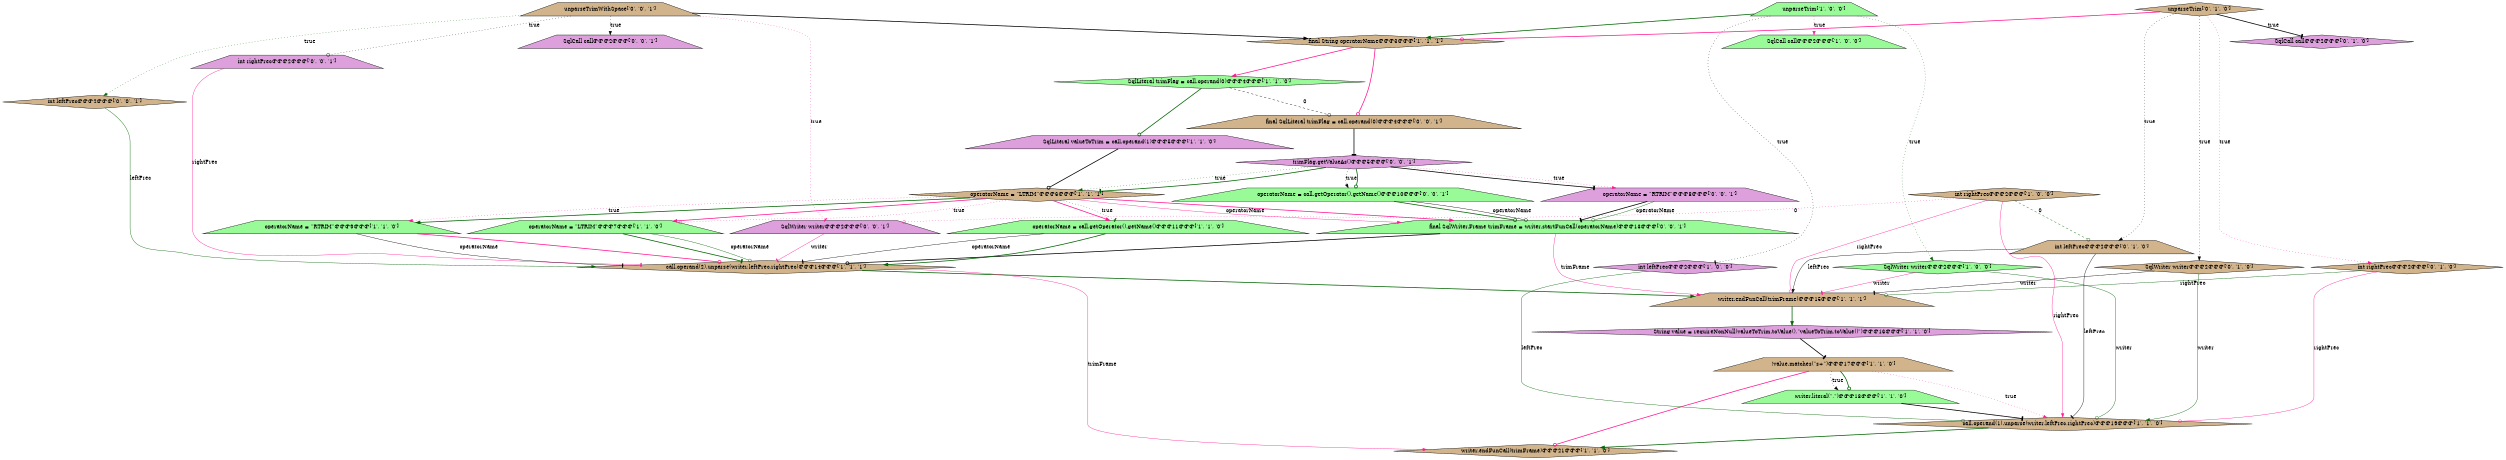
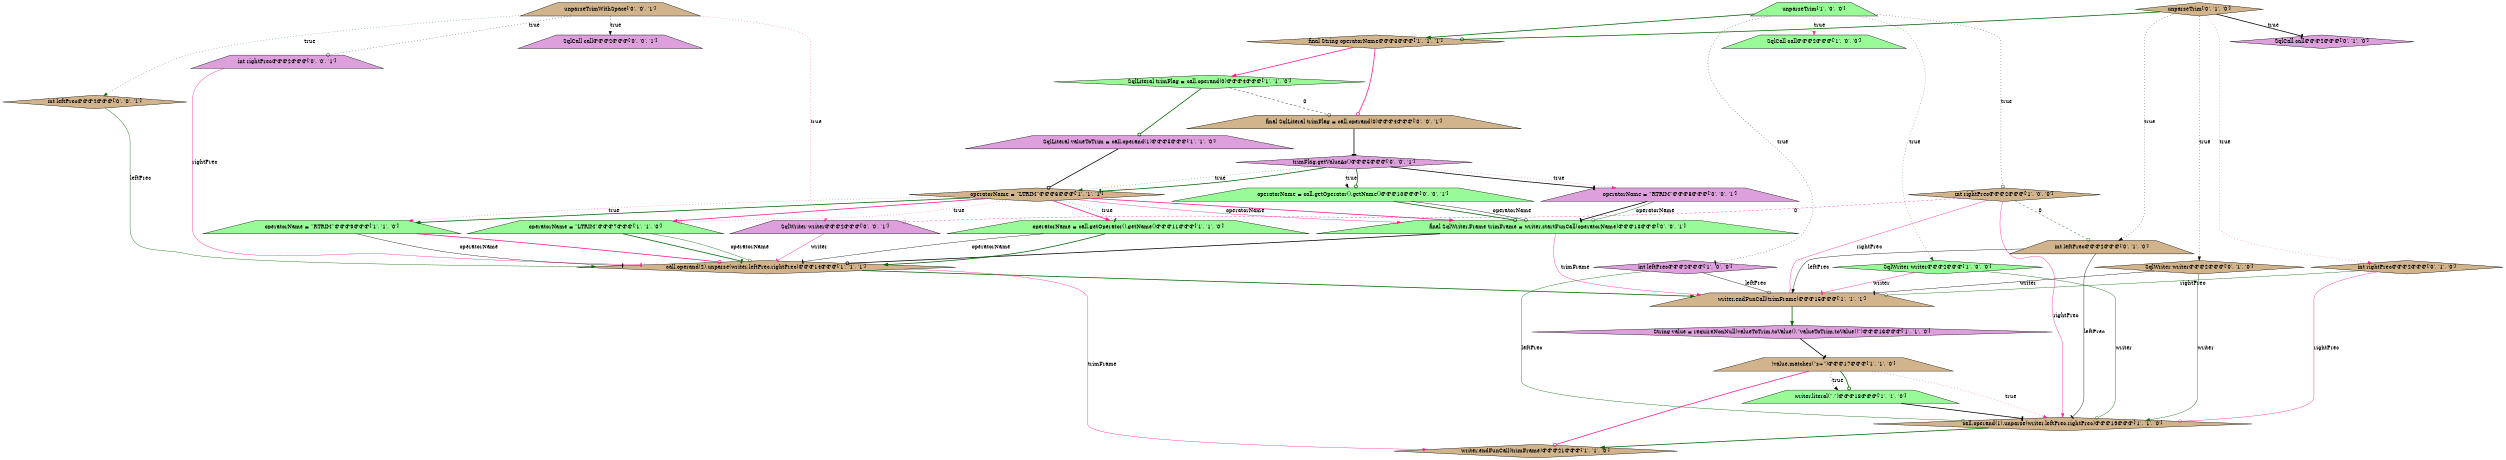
(998, 26) -> none
(1829, 28) -> (1829, 28)
none -> (2001, 47)
(1459, 218) -> (1459, 218)
none -> (1735, 282)
